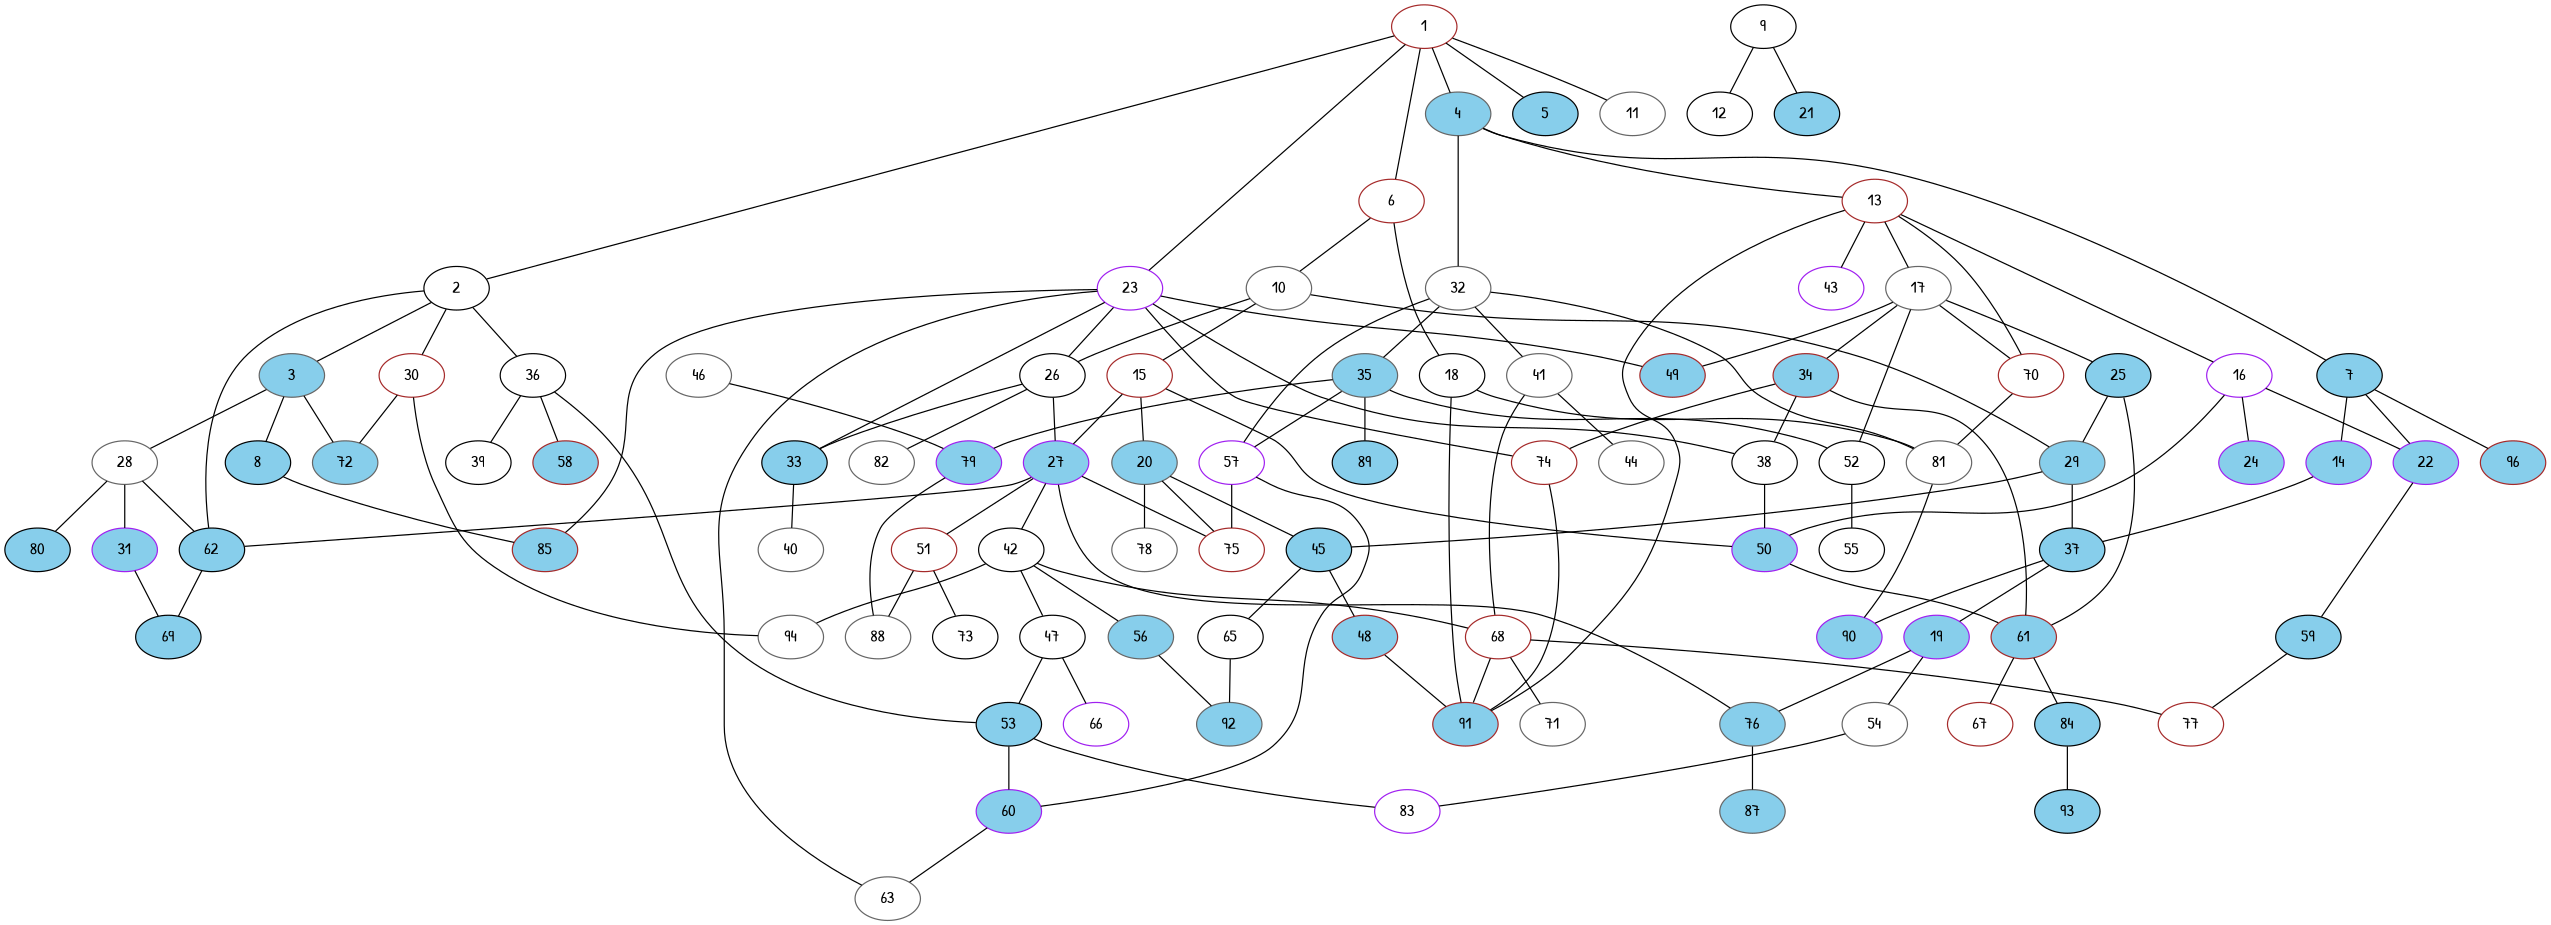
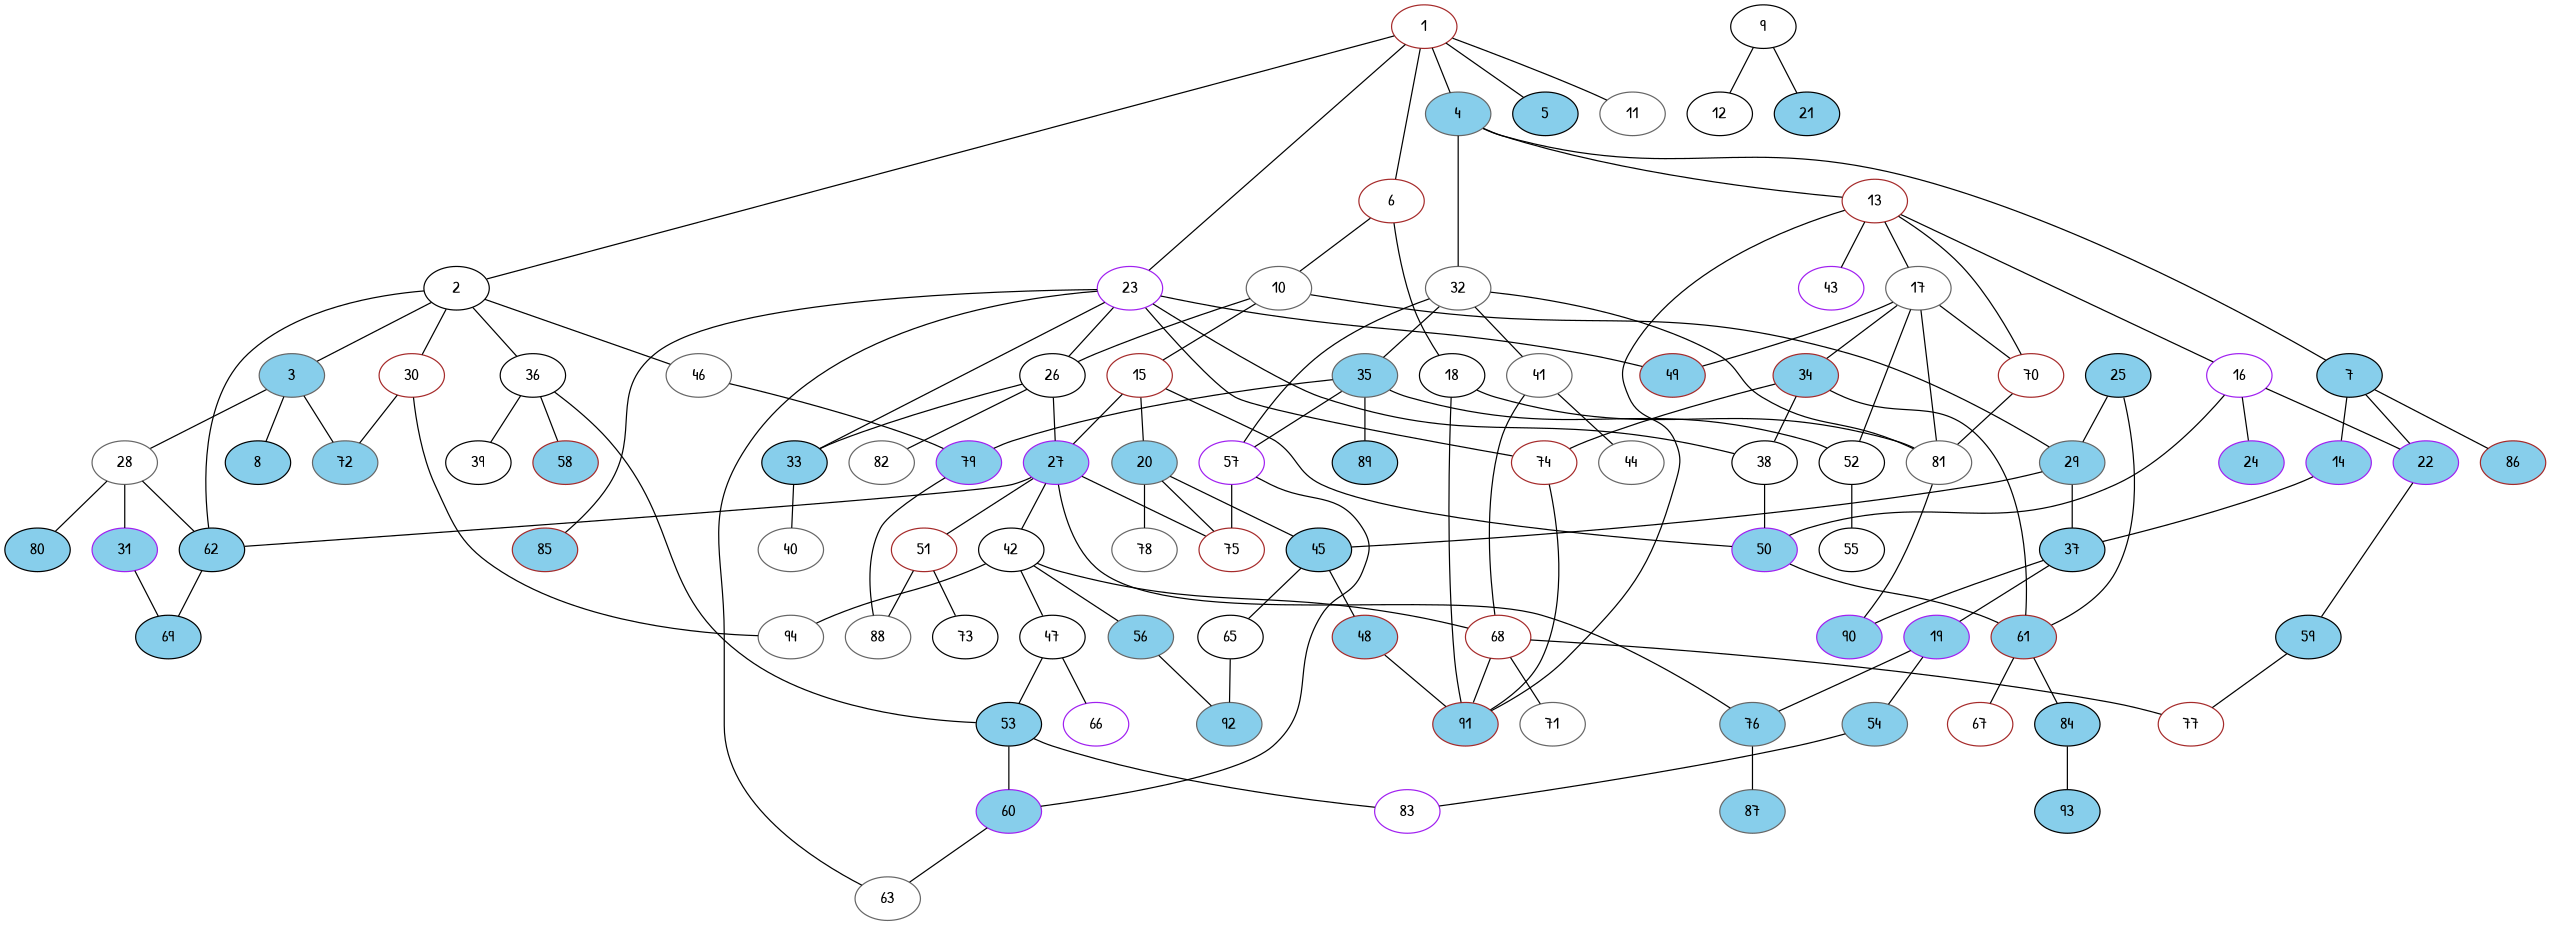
(2020, 330) -> (1928, 372)
none -> (578, 332)
(2513, 463) -> (2513, 463)
(397, 514) -> none
(1875, 724) -> (1875, 724)
